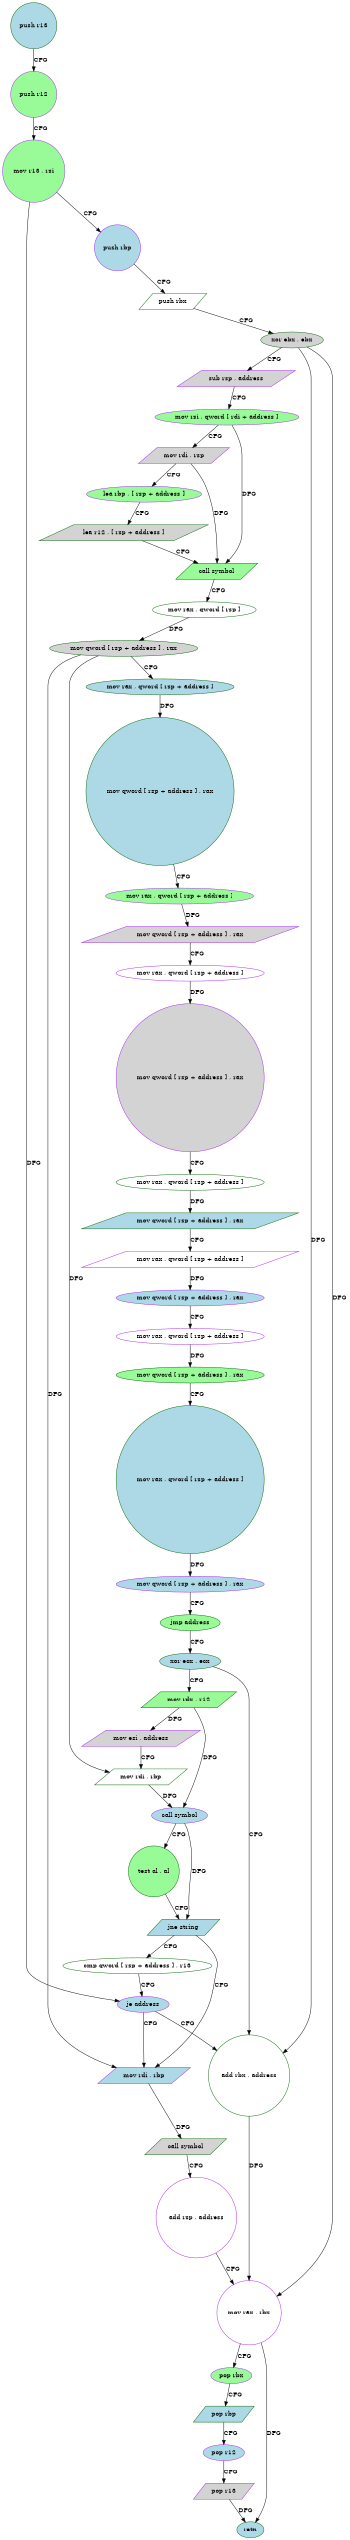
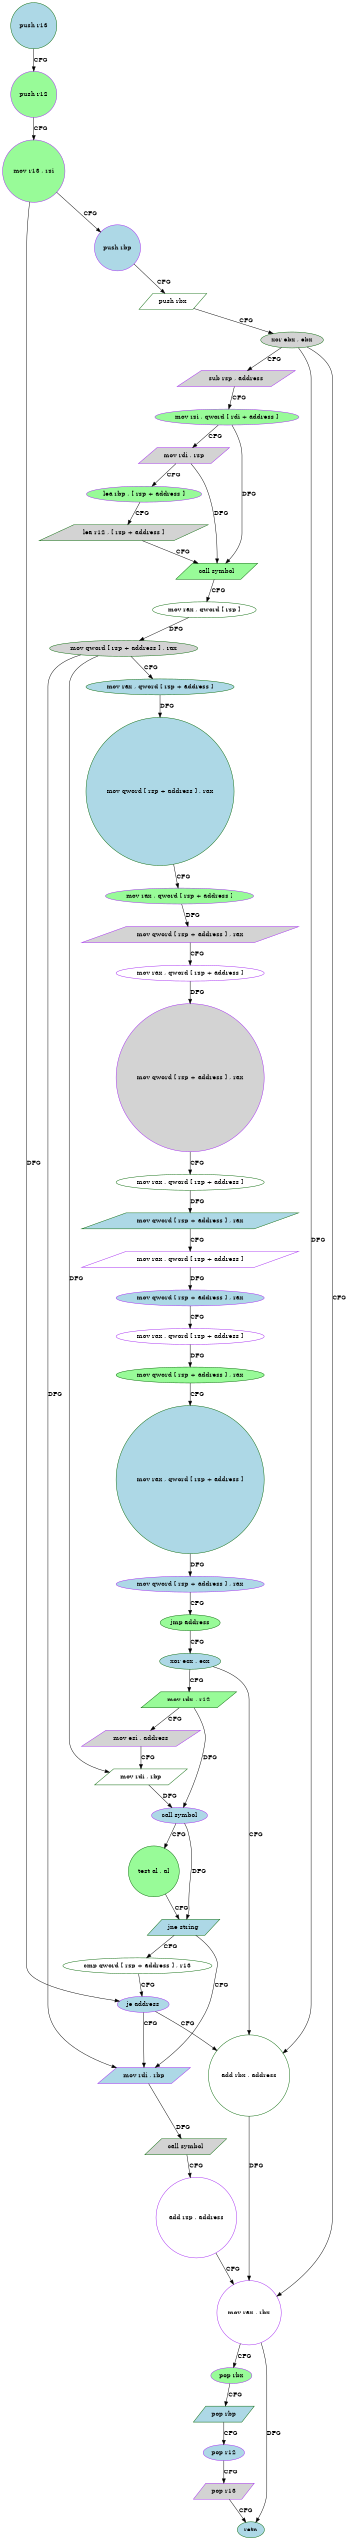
(340, 1298) -> (339, 1298)
(175, 1719) -> (175, 1719)
(246, 2510) -> (246, 2510)
